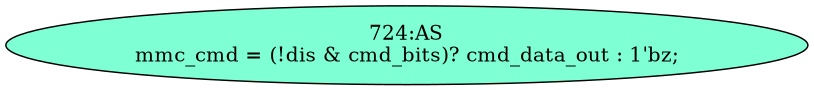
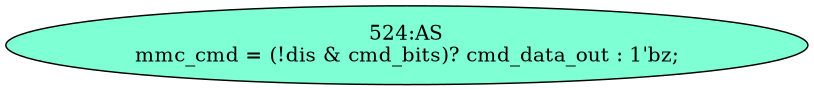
(407, 45) -> (407, 45)
